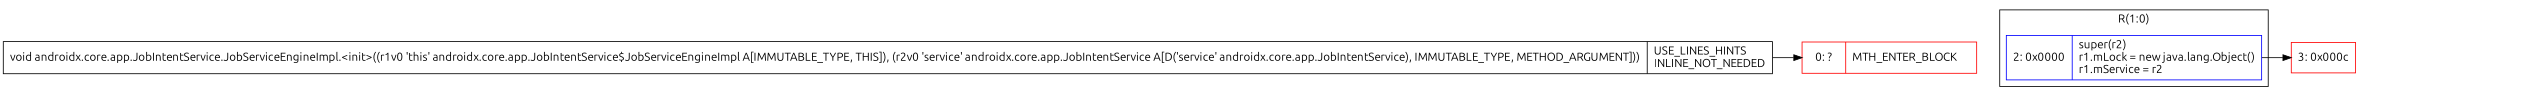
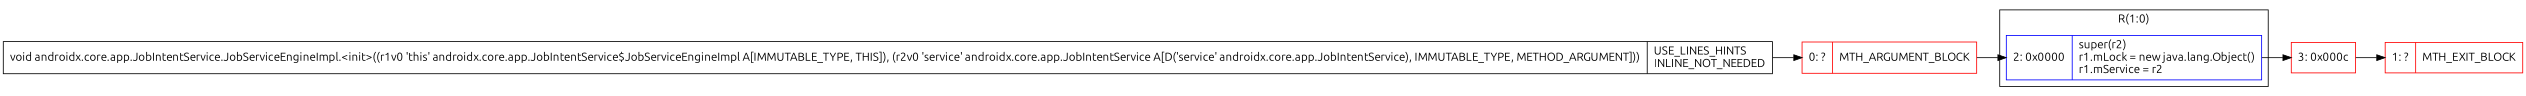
(1905, 57) -> (1905, 57)
none -> (1987, 58)
none -> (2454, 58)
